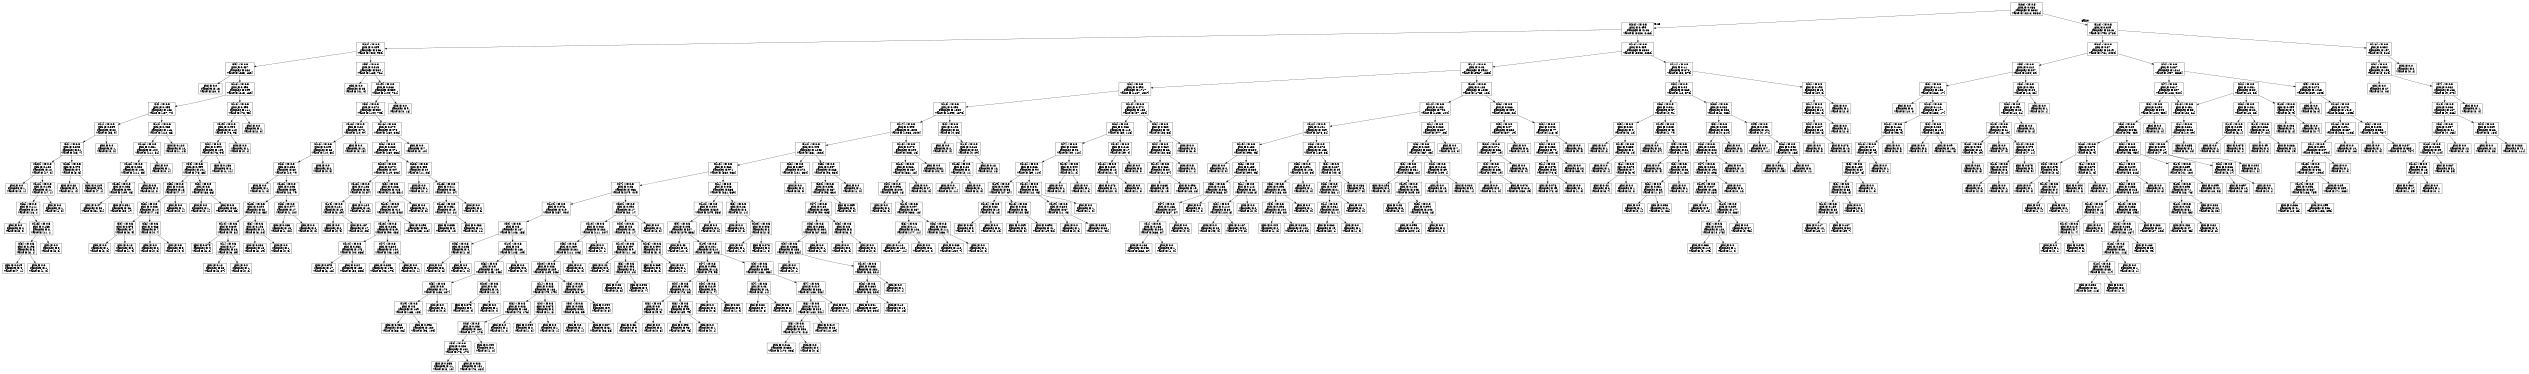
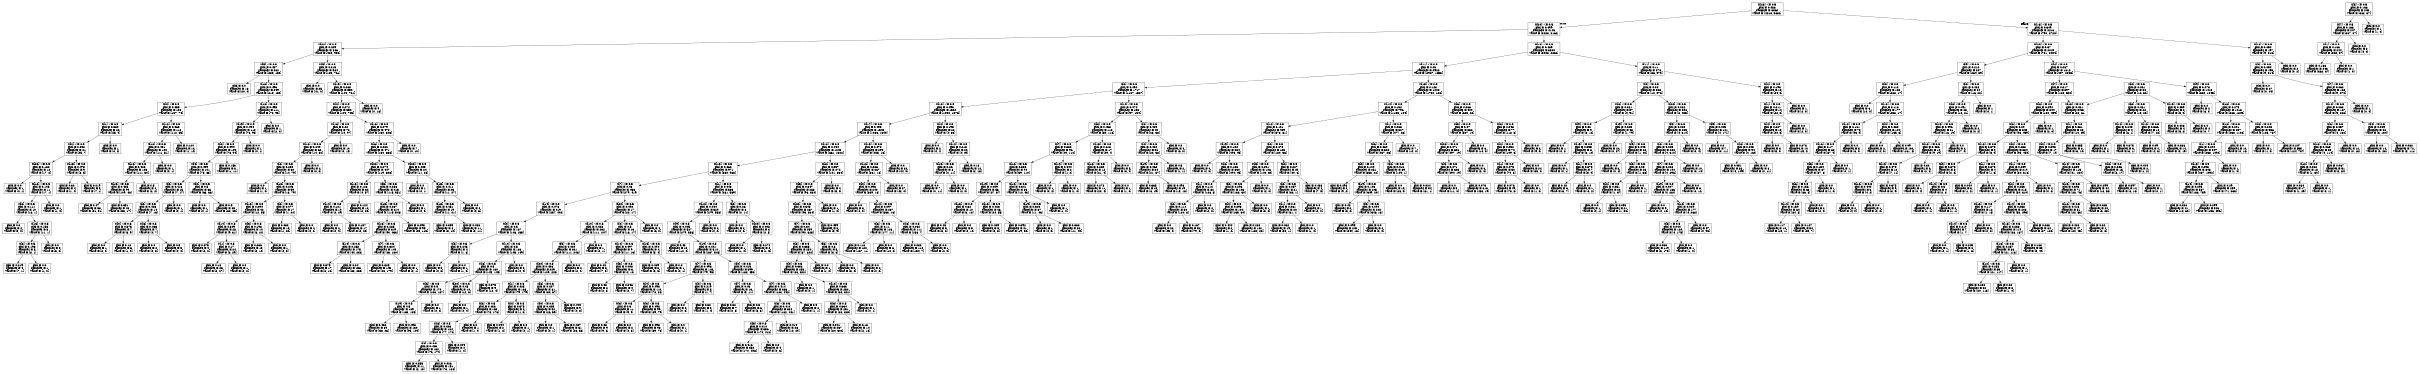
(2011, 138) -> (1910, 158)
(818, 158) -> (818, 178)
(1232, 178) -> none
(476, 298) -> (488, 278)
